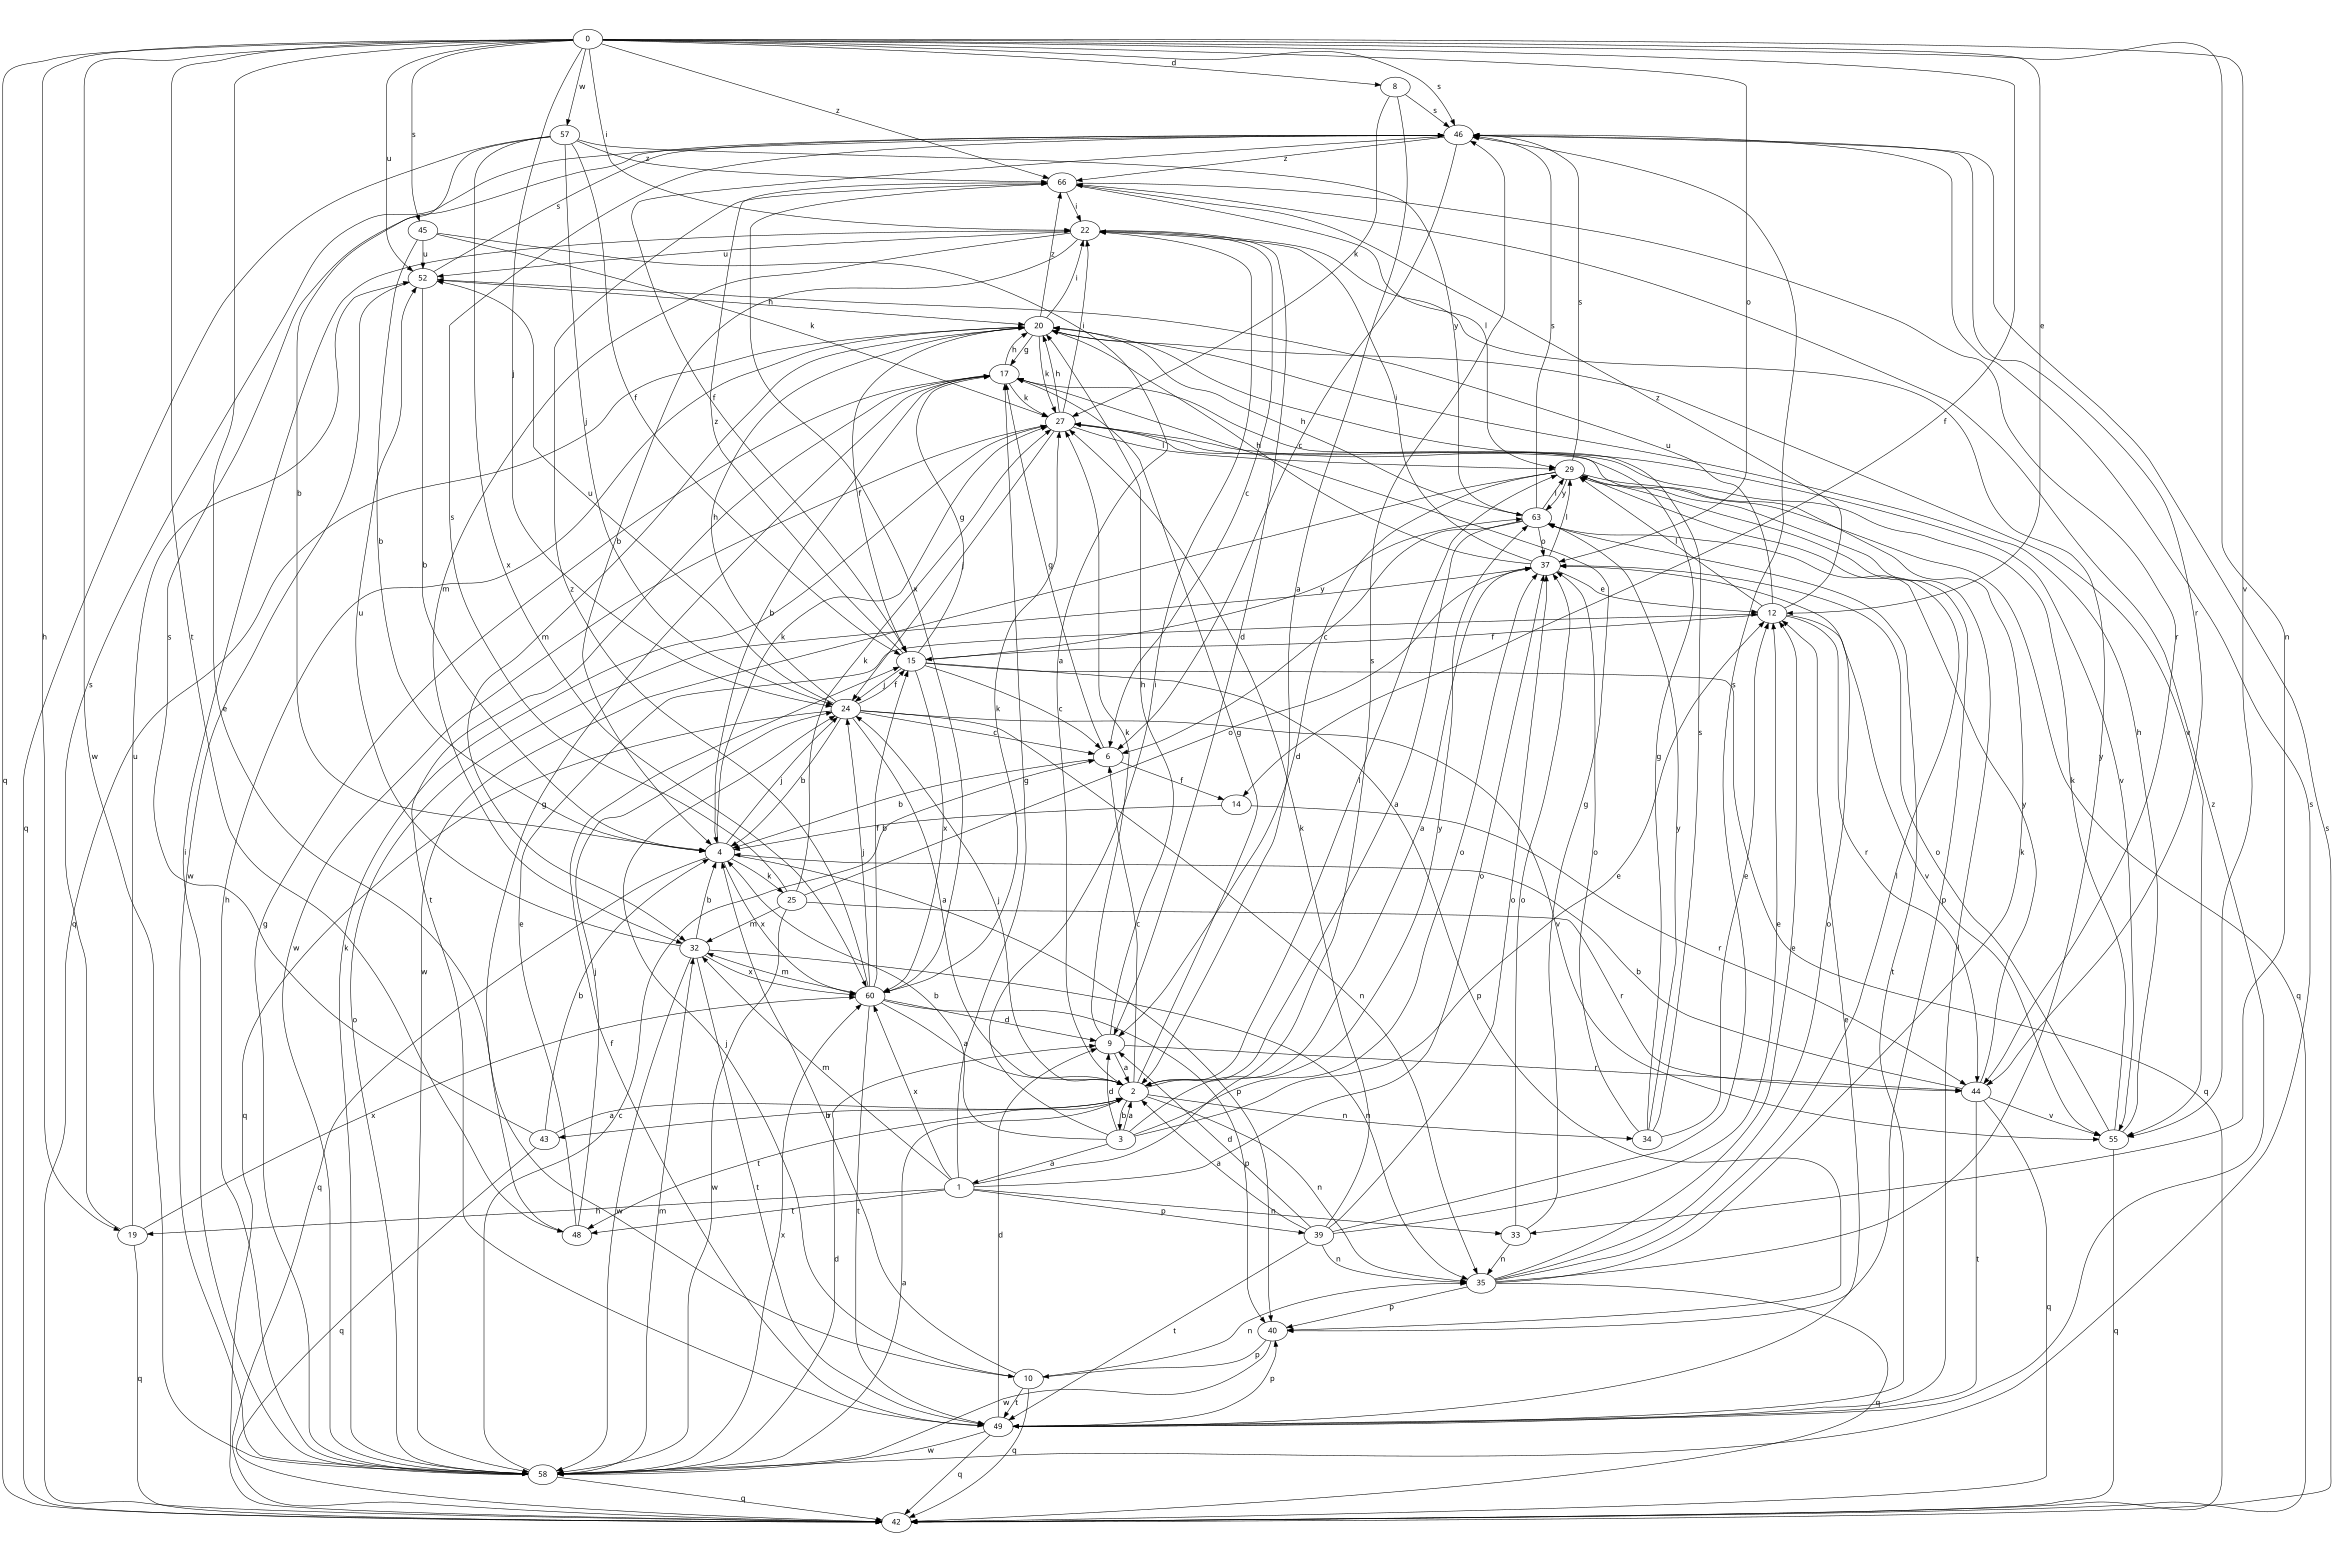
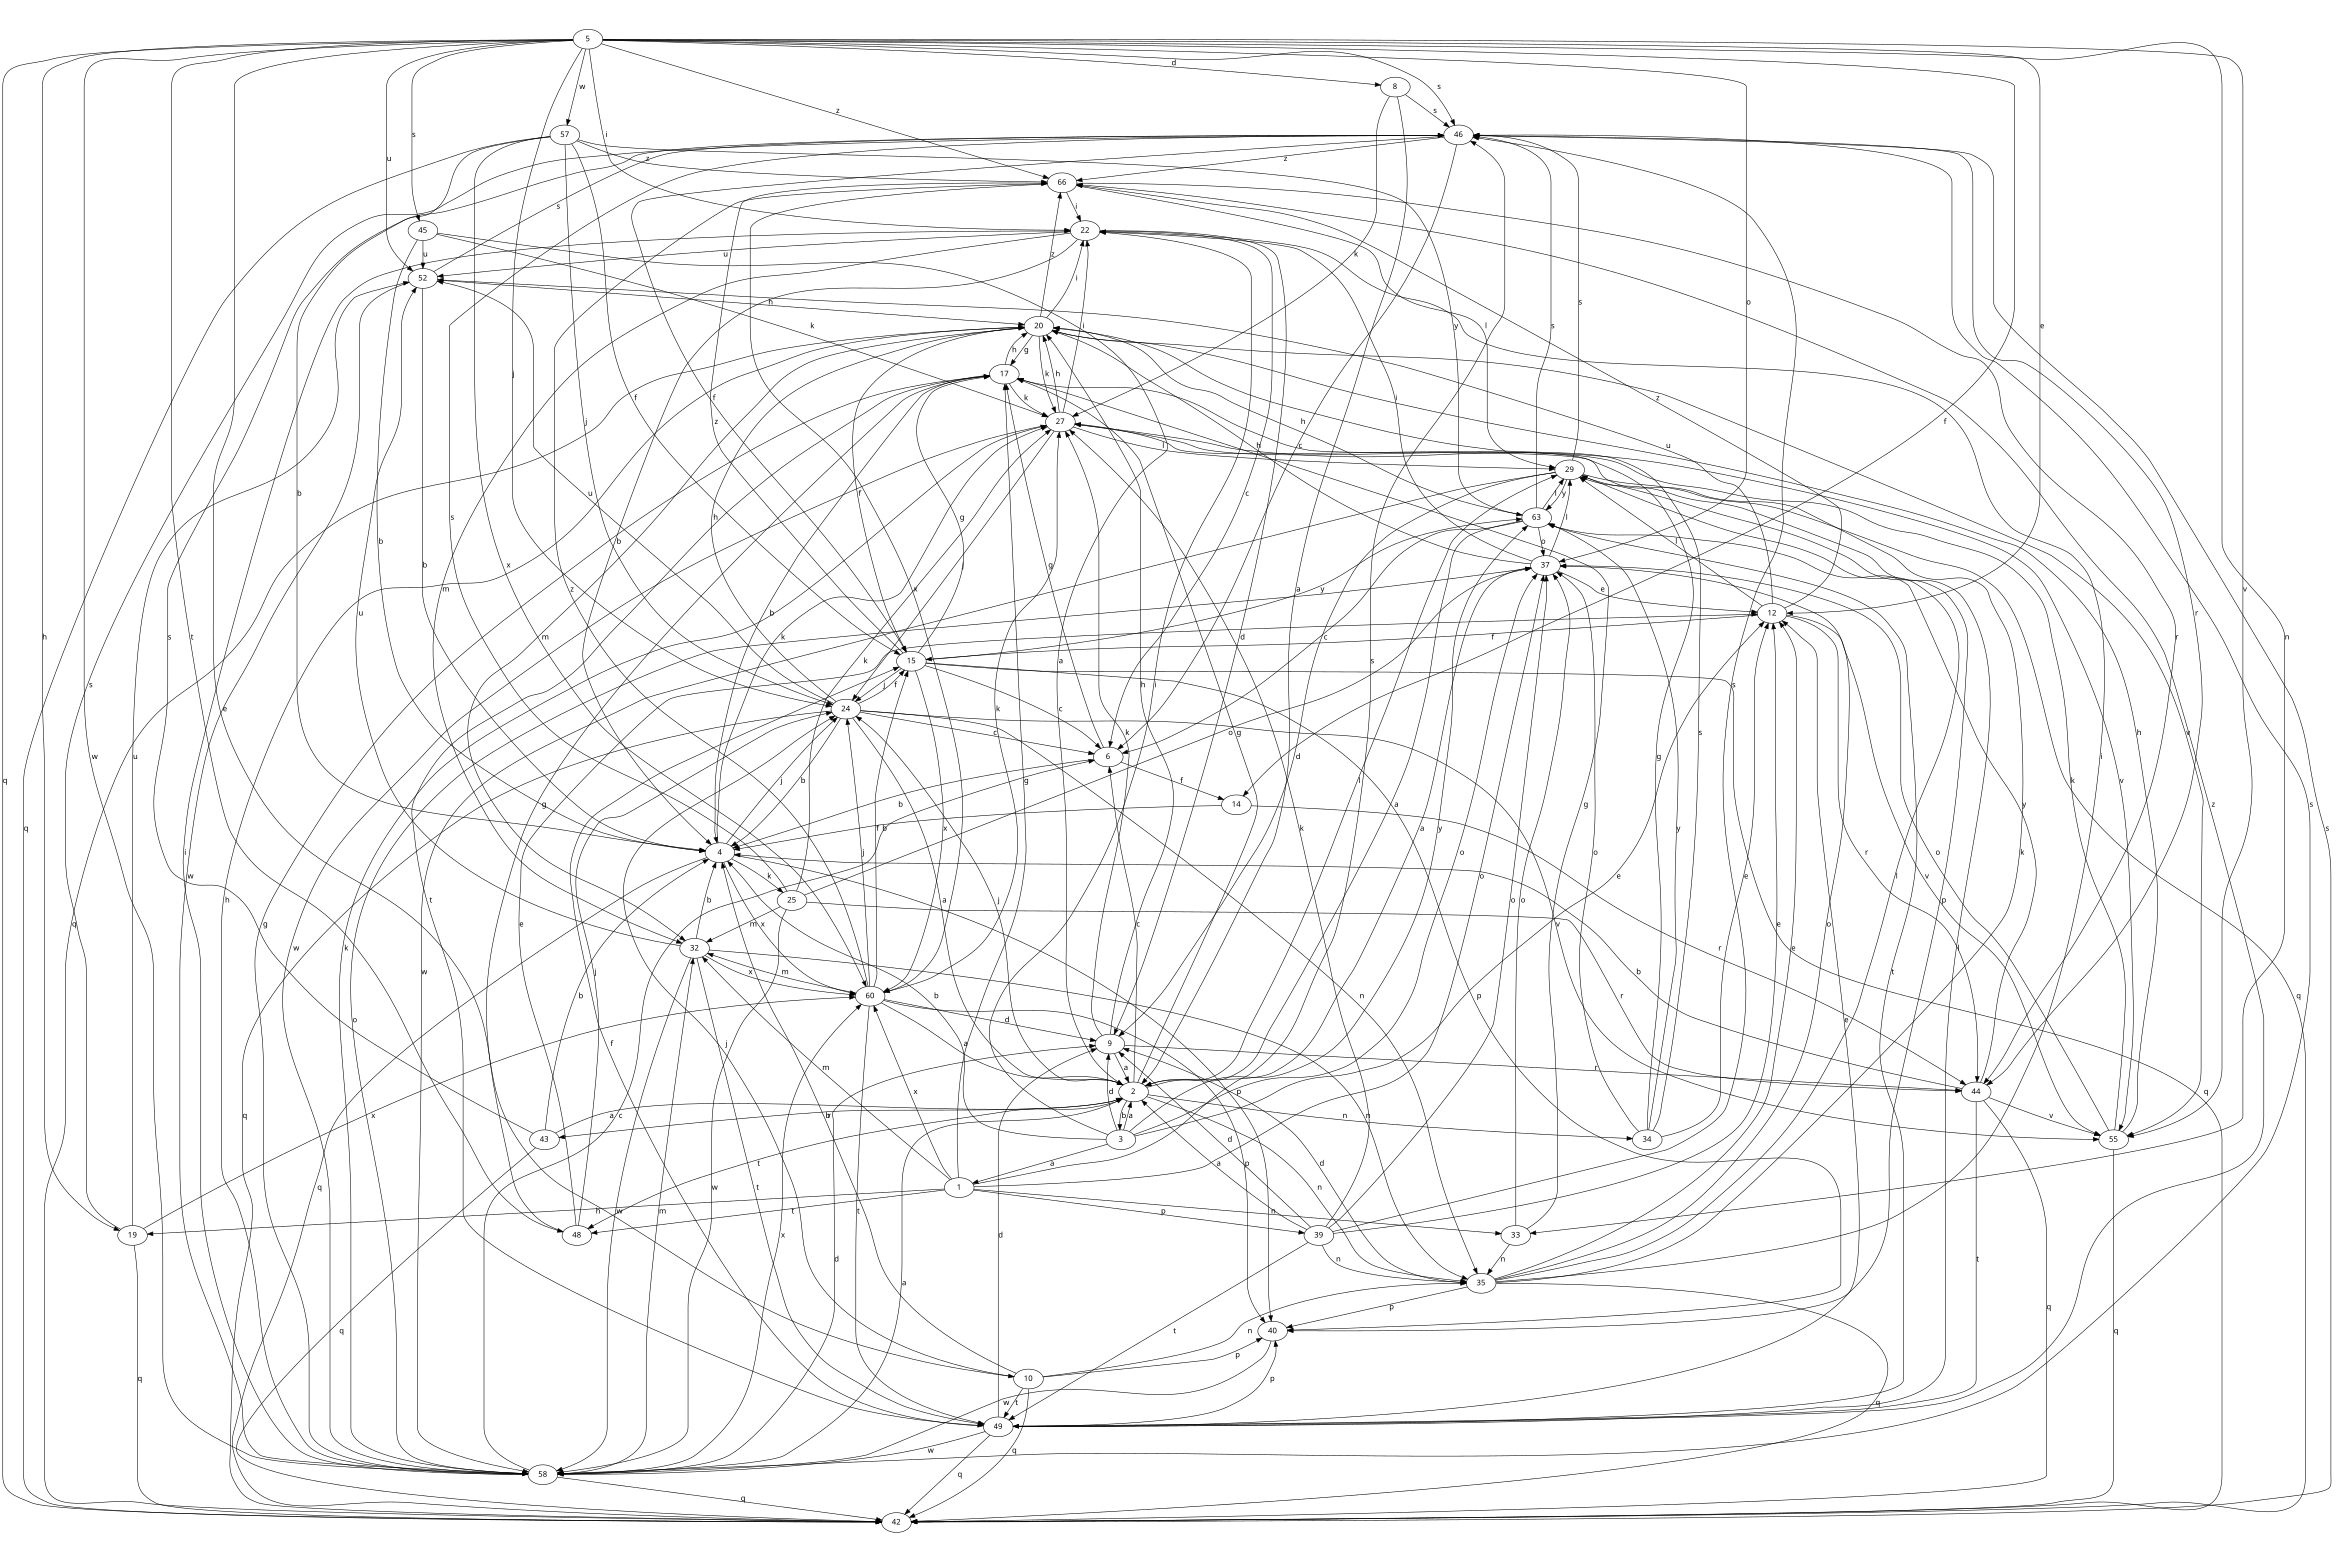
(588, 39) -> (588, 39)
(2102, 757) -> (2102, 757)
none -> (1311, 1155)
(1161, 1368) -> (1152, 1366)
